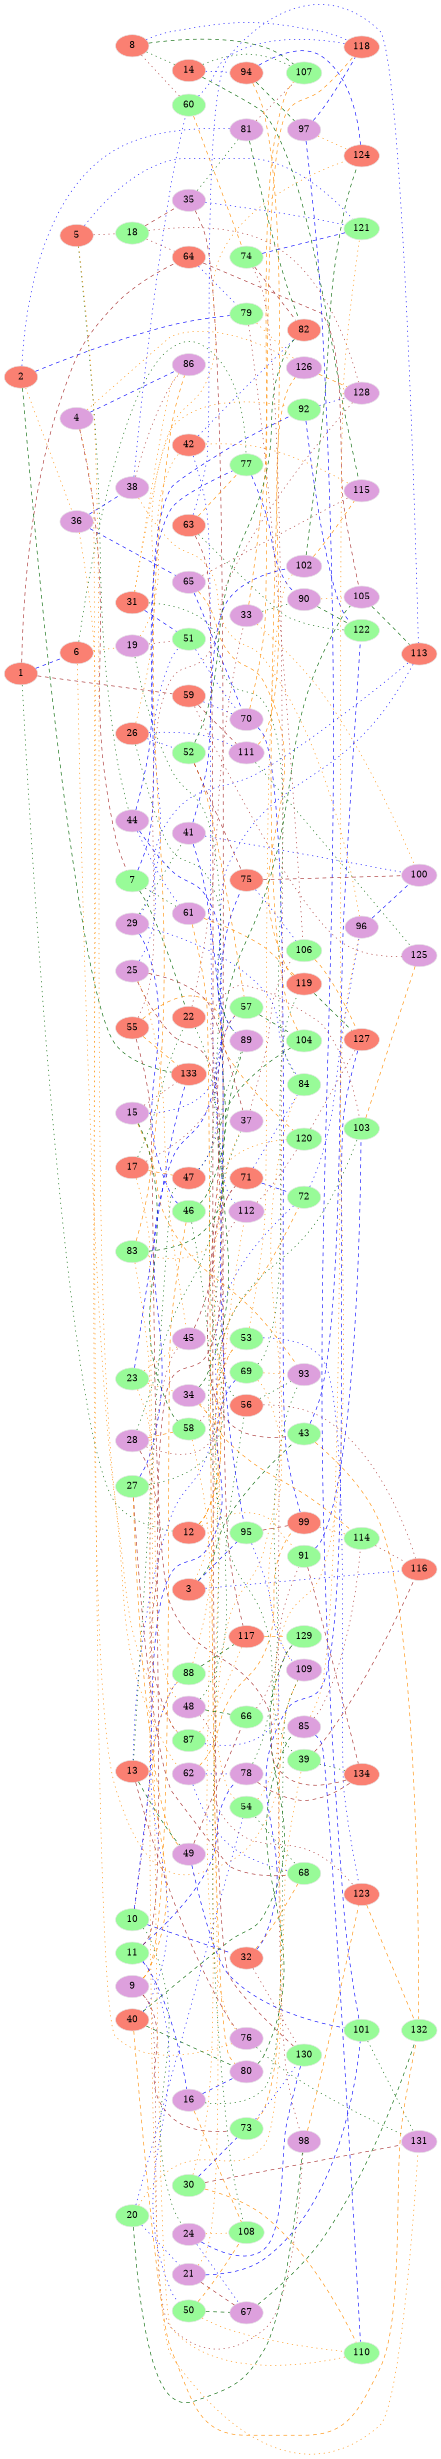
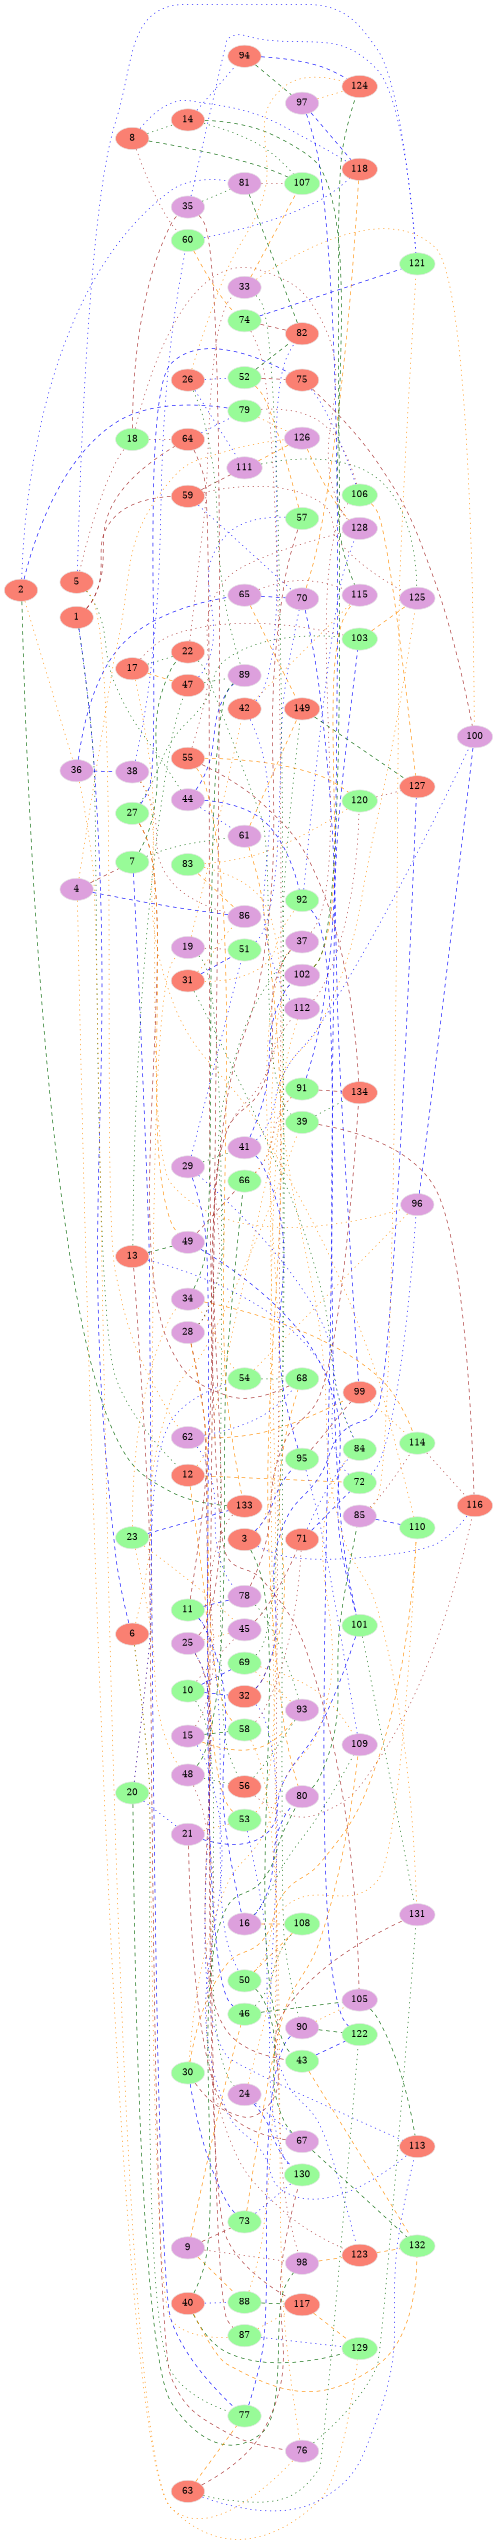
none -> (361, 901)
(304, 984) -> (302, 709)
(304, 1041) -> none
(272, 2001) -> (273, 1936)
